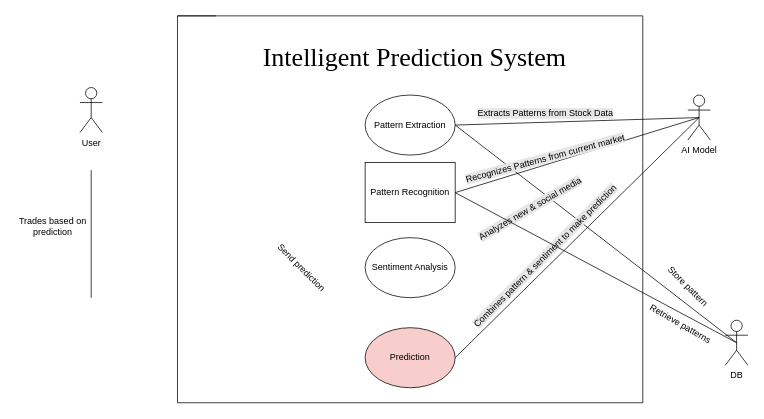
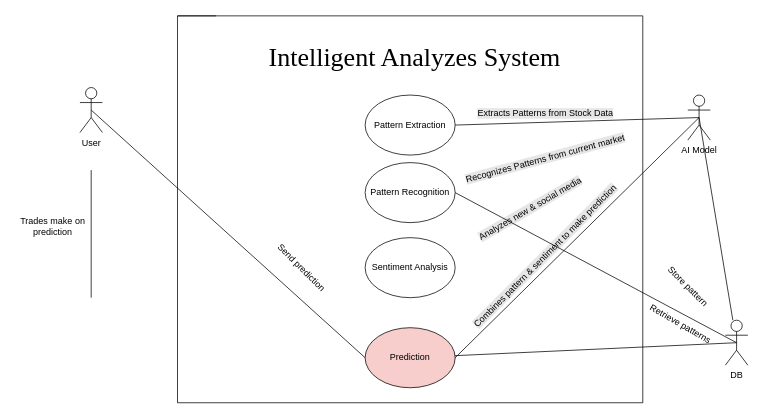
(418, 57) -> (418, 57)
(514, 174) -> (717, 226)
(410, 192) -> (410, 192)
(53, 226) -> (53, 226)
none -> (229, 235)
(657, 281) -> (596, 349)
